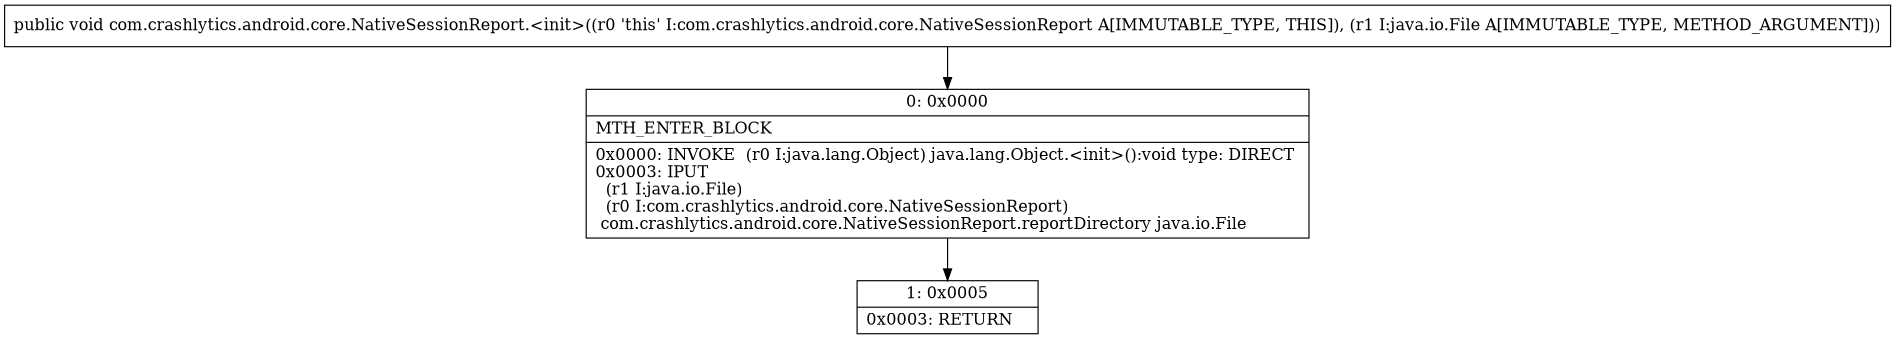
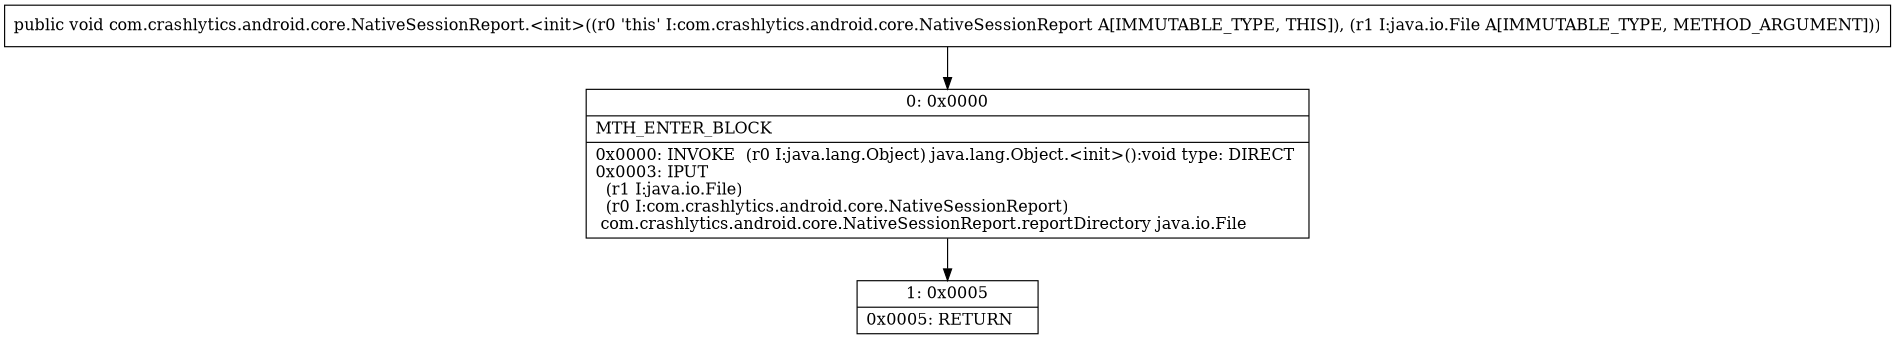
(948, 320) -> (948, 320)
